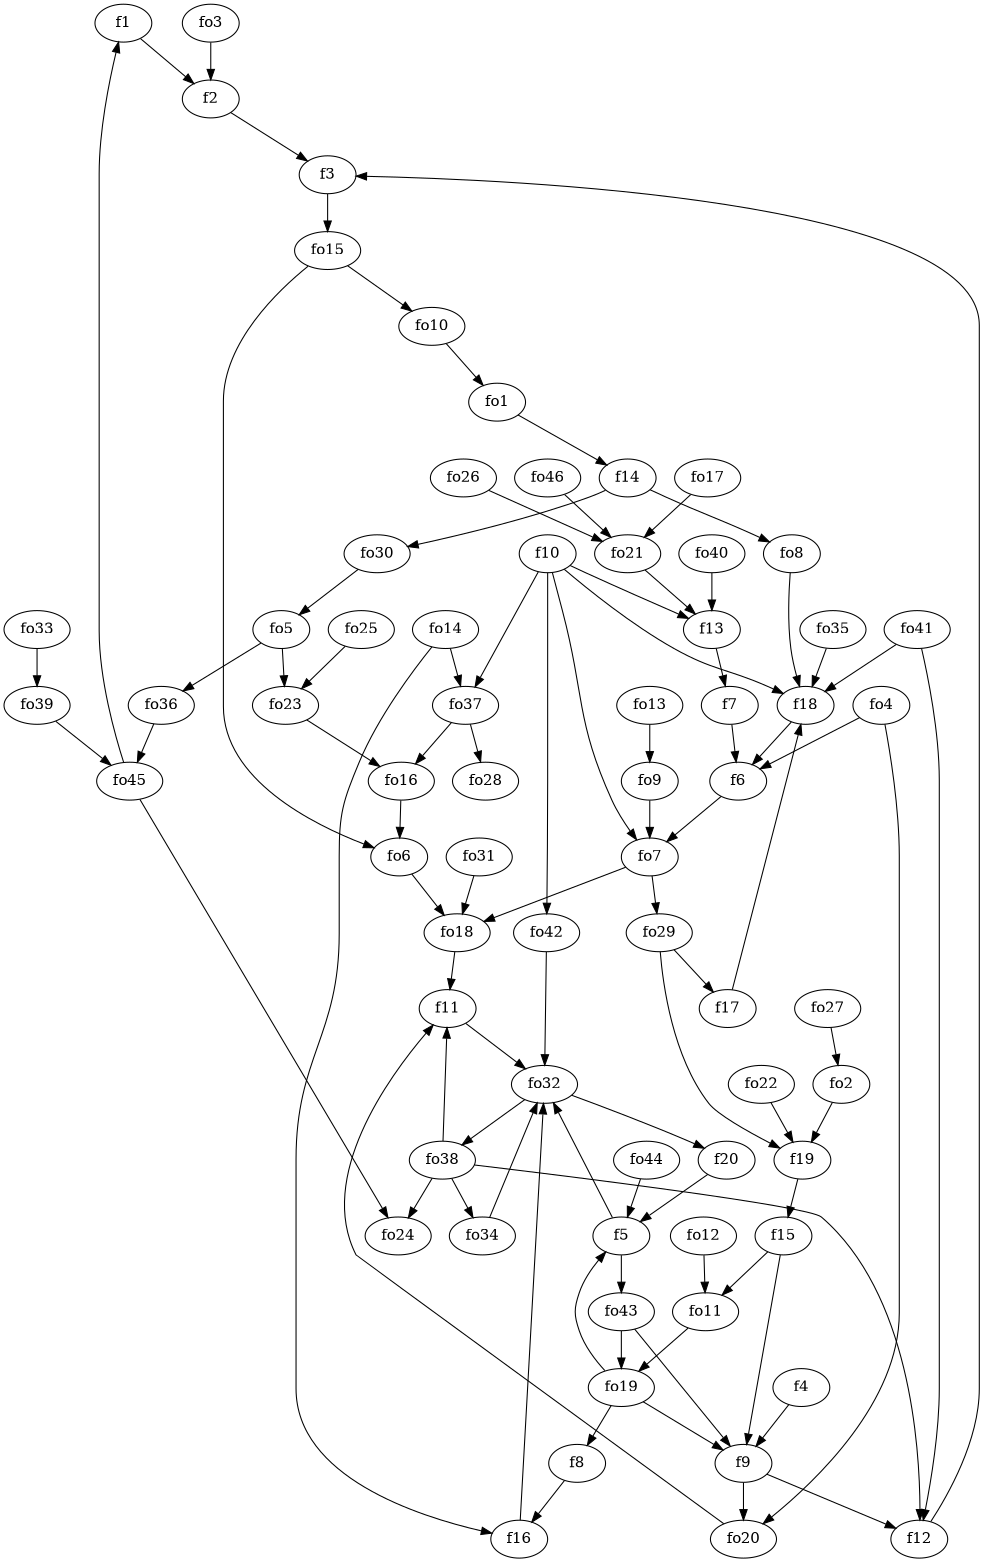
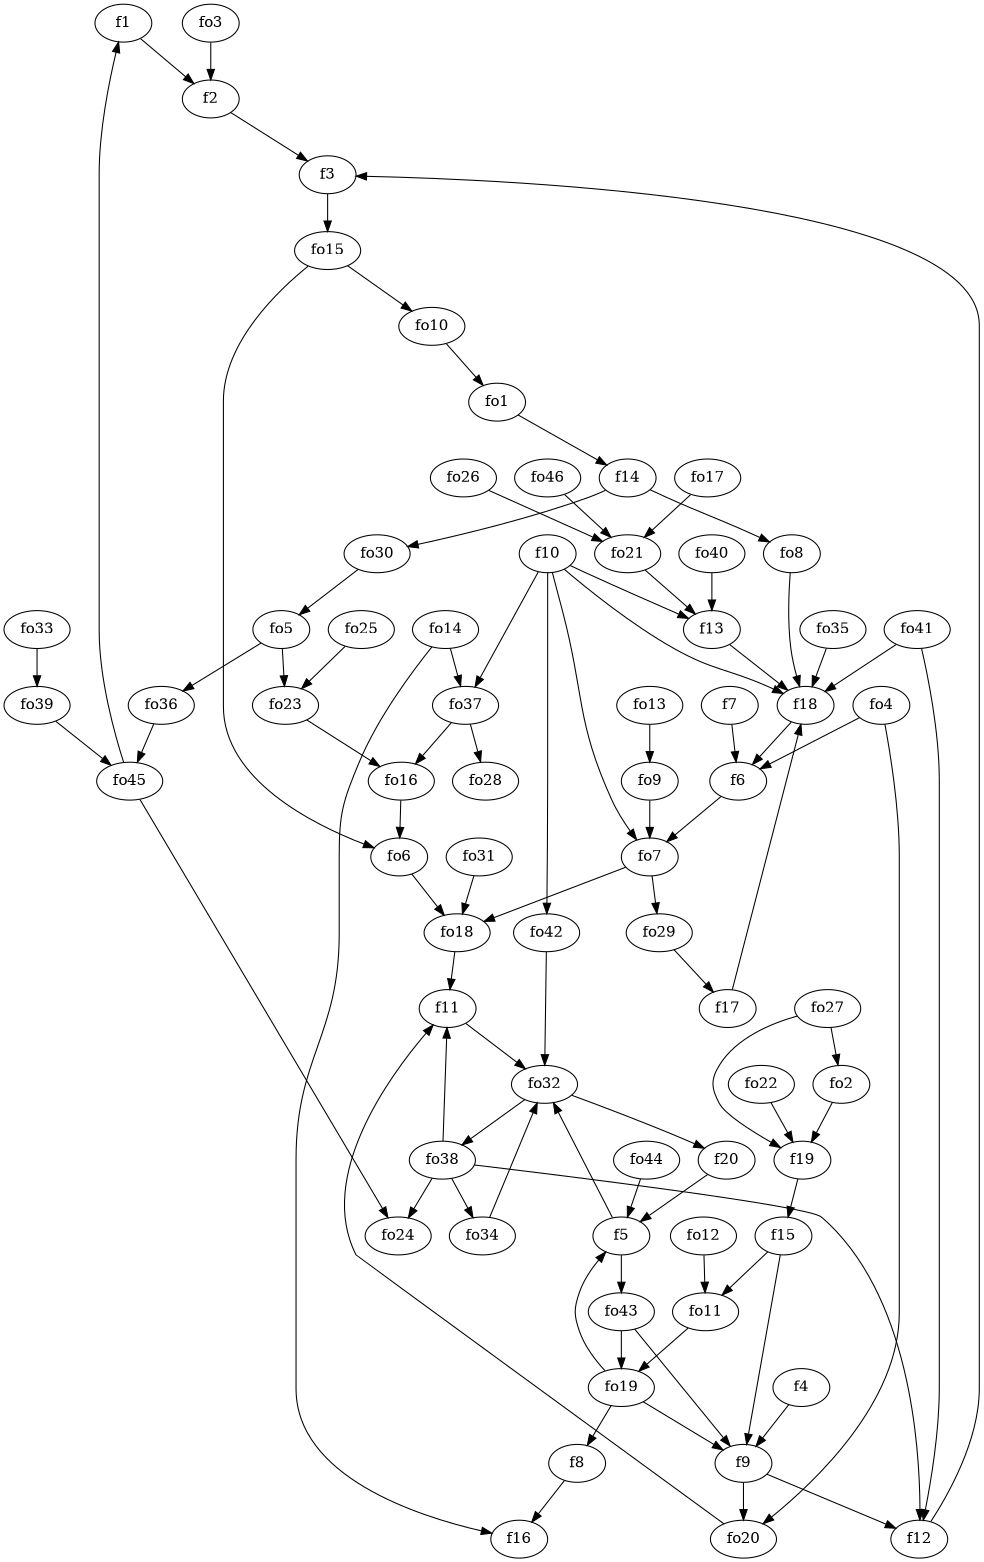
(719, 661) -> (754, 664)
(687, 1066) -> (717, 1070)
(532, 1317) -> none
